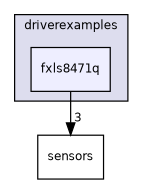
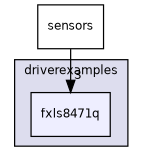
(71, 109) -> (71, 67)
